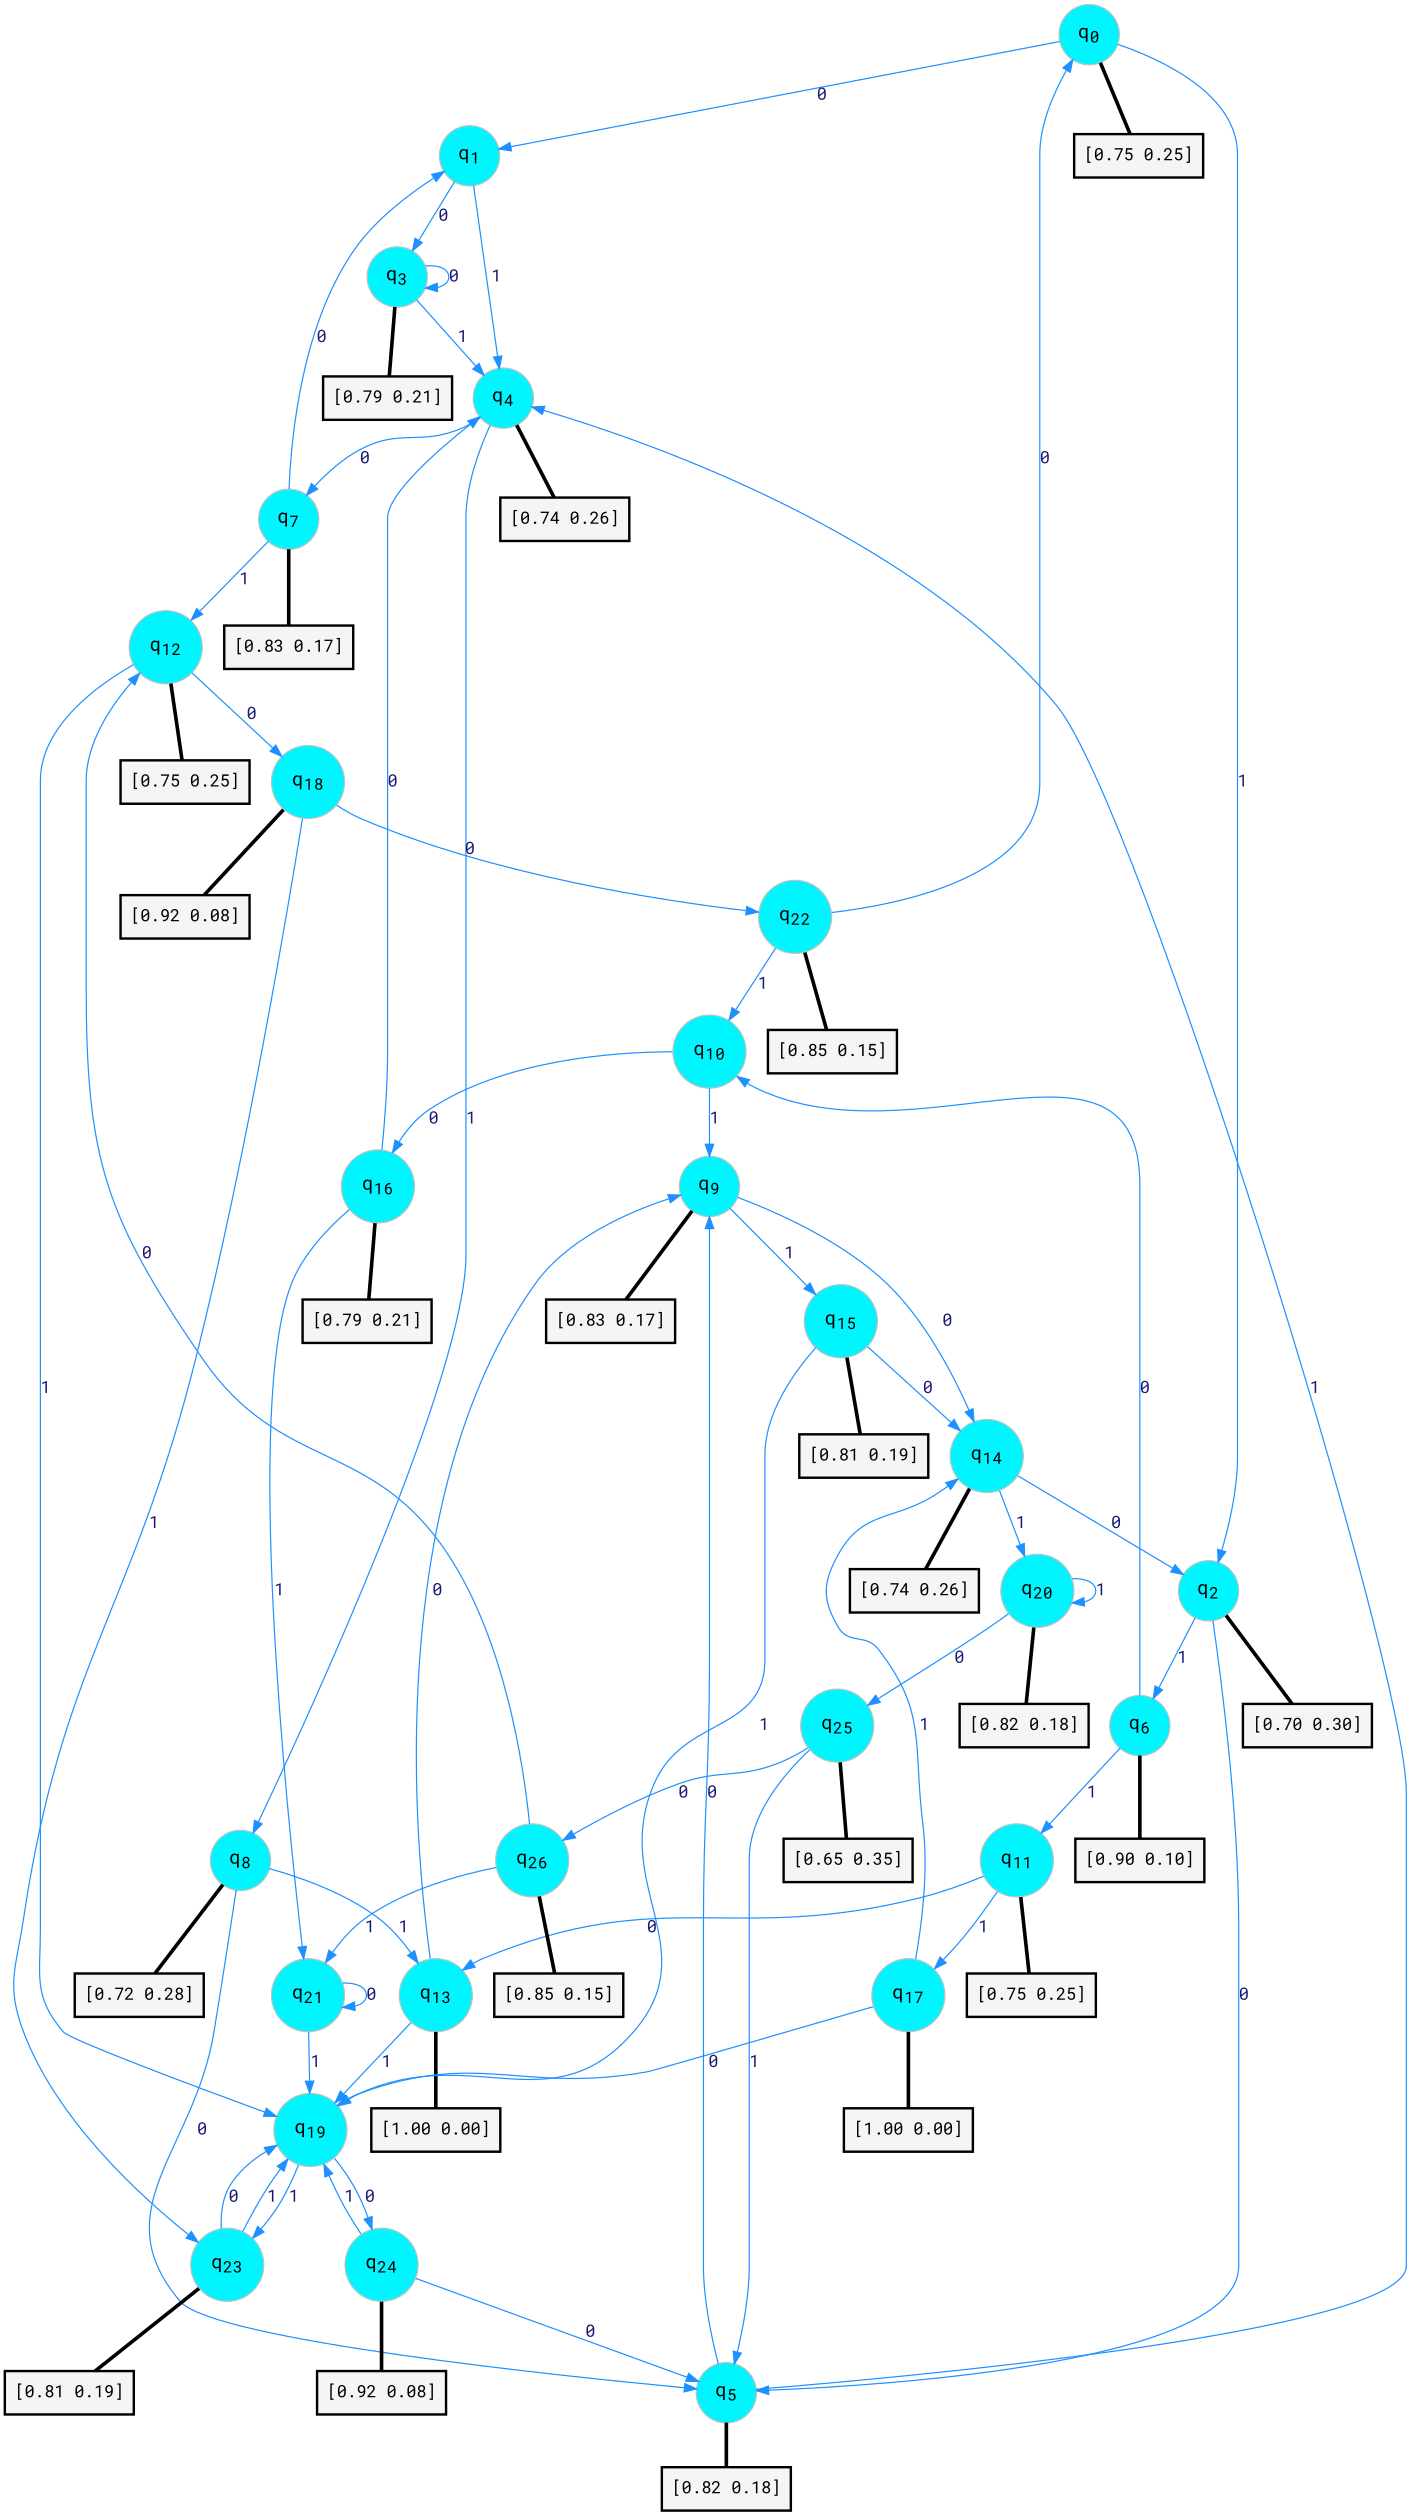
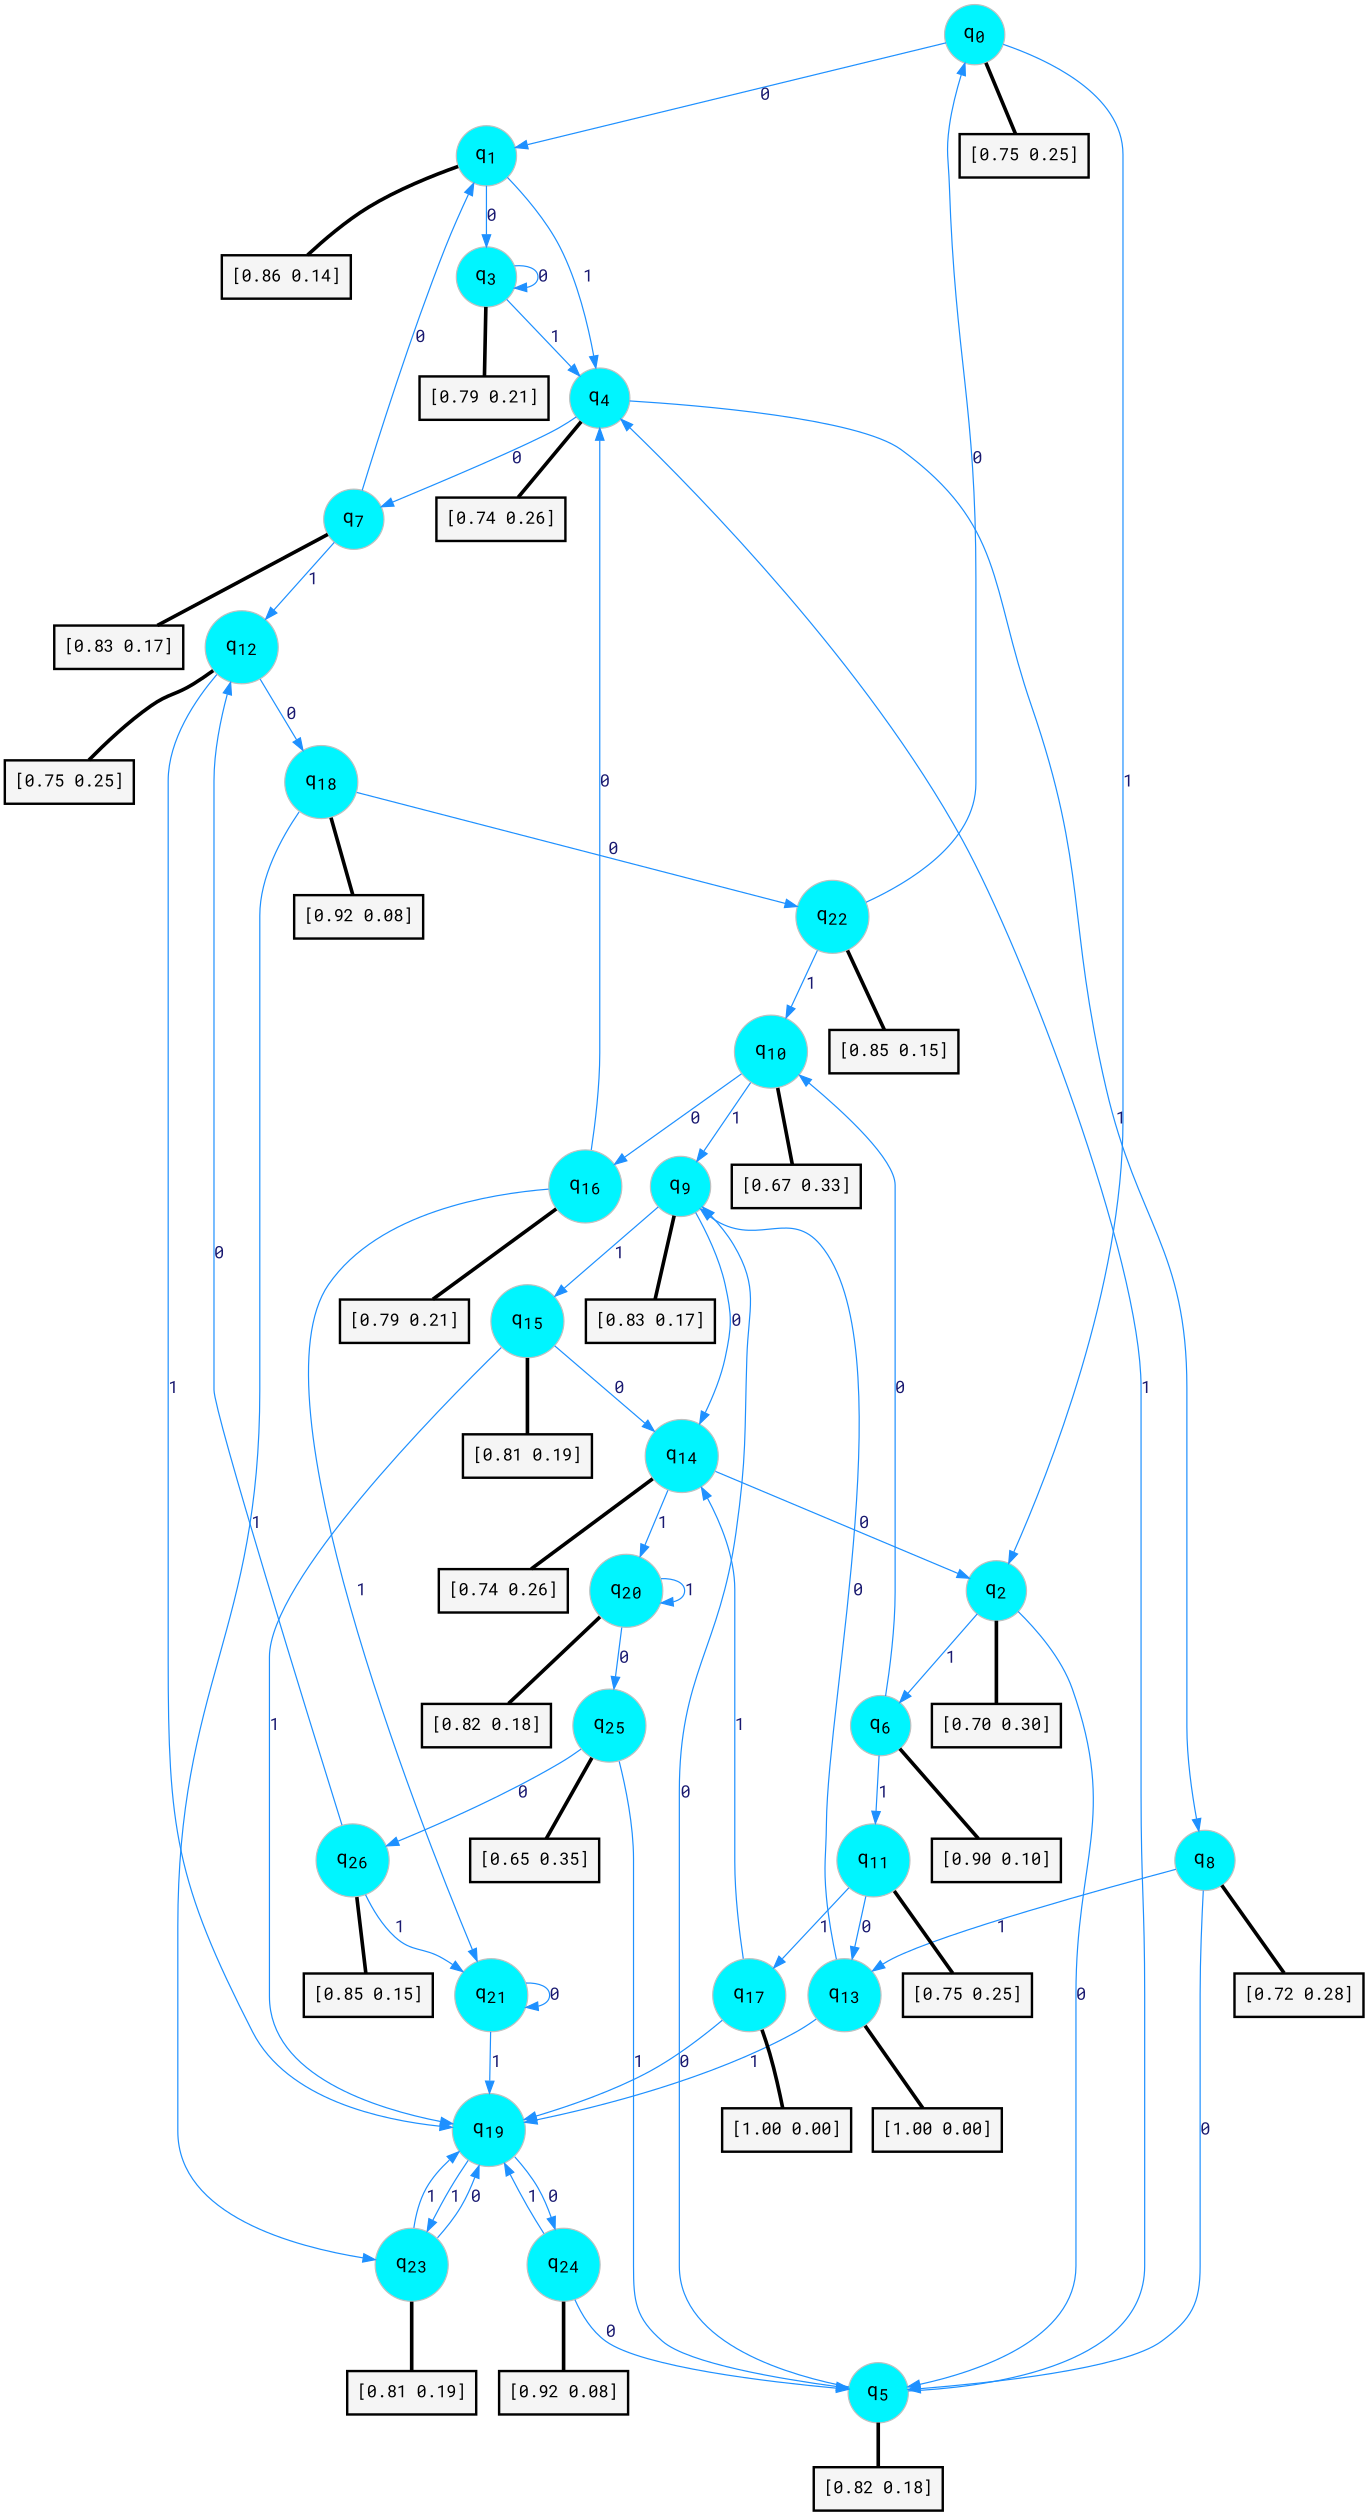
none -> (286, 277)
none -> (796, 1186)
